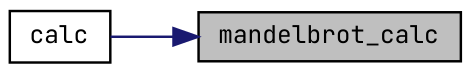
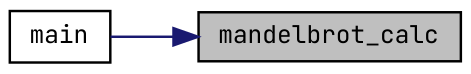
(60, 37) -> (60, 37)
